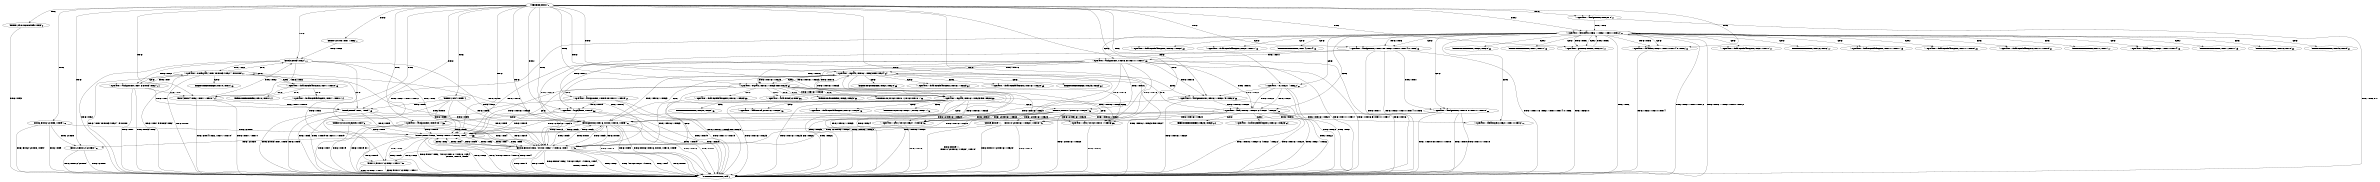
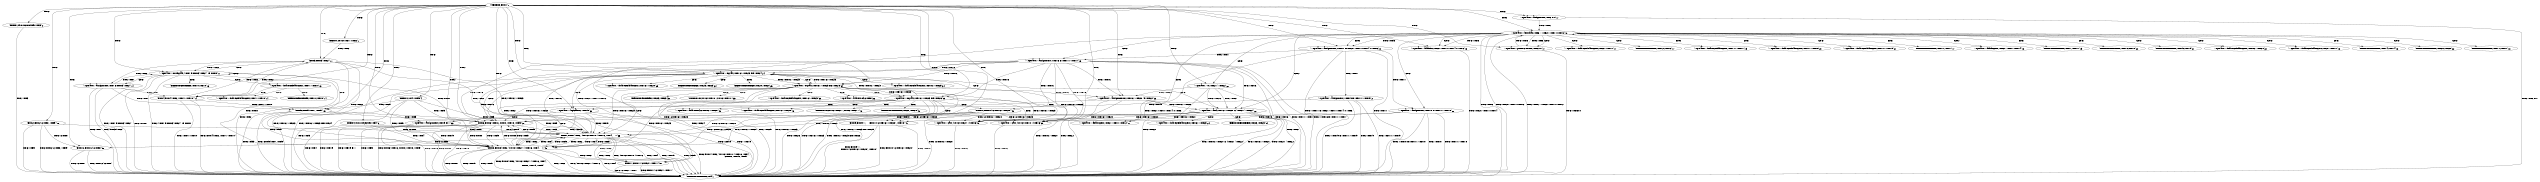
none -> (254, 9)
(1622, 33) -> (1566, 33)
